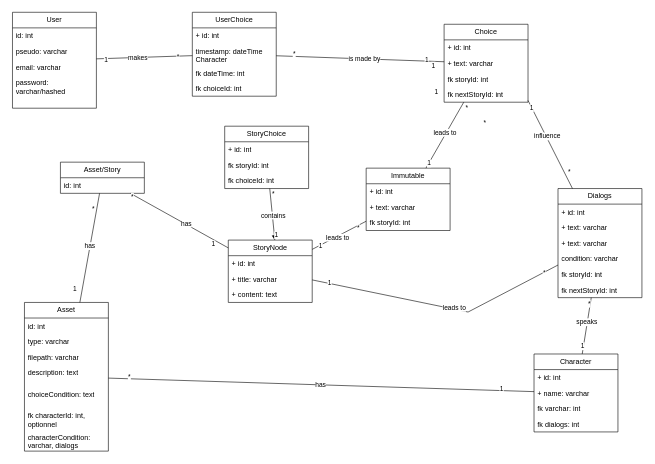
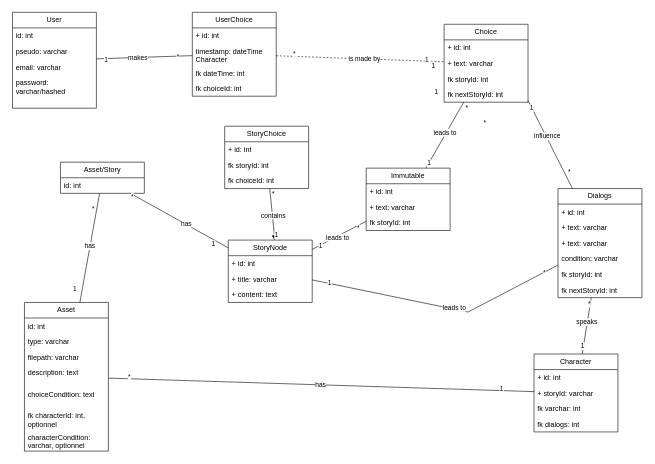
(312, 57) -> (312, 57)
(565, 394) -> (571, 394)
(67, 443) -> (67, 443)
